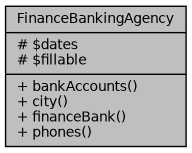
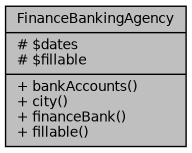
(55, 133) -> (53, 133)
